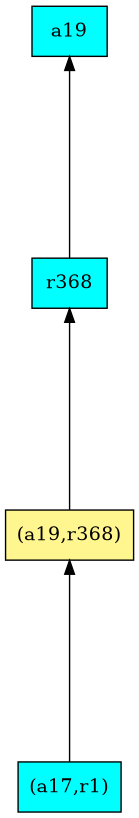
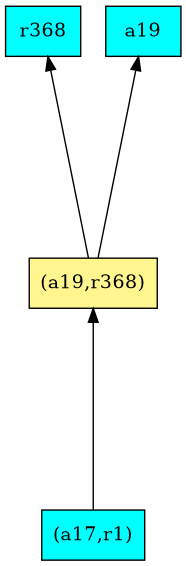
(70, 164) -> (117, 164)
